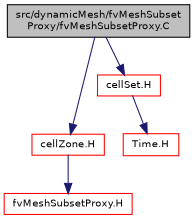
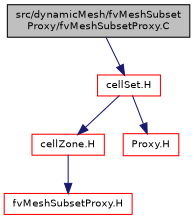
(84, 81) -> (103, 111)
(151, 145) -> (151, 145)
